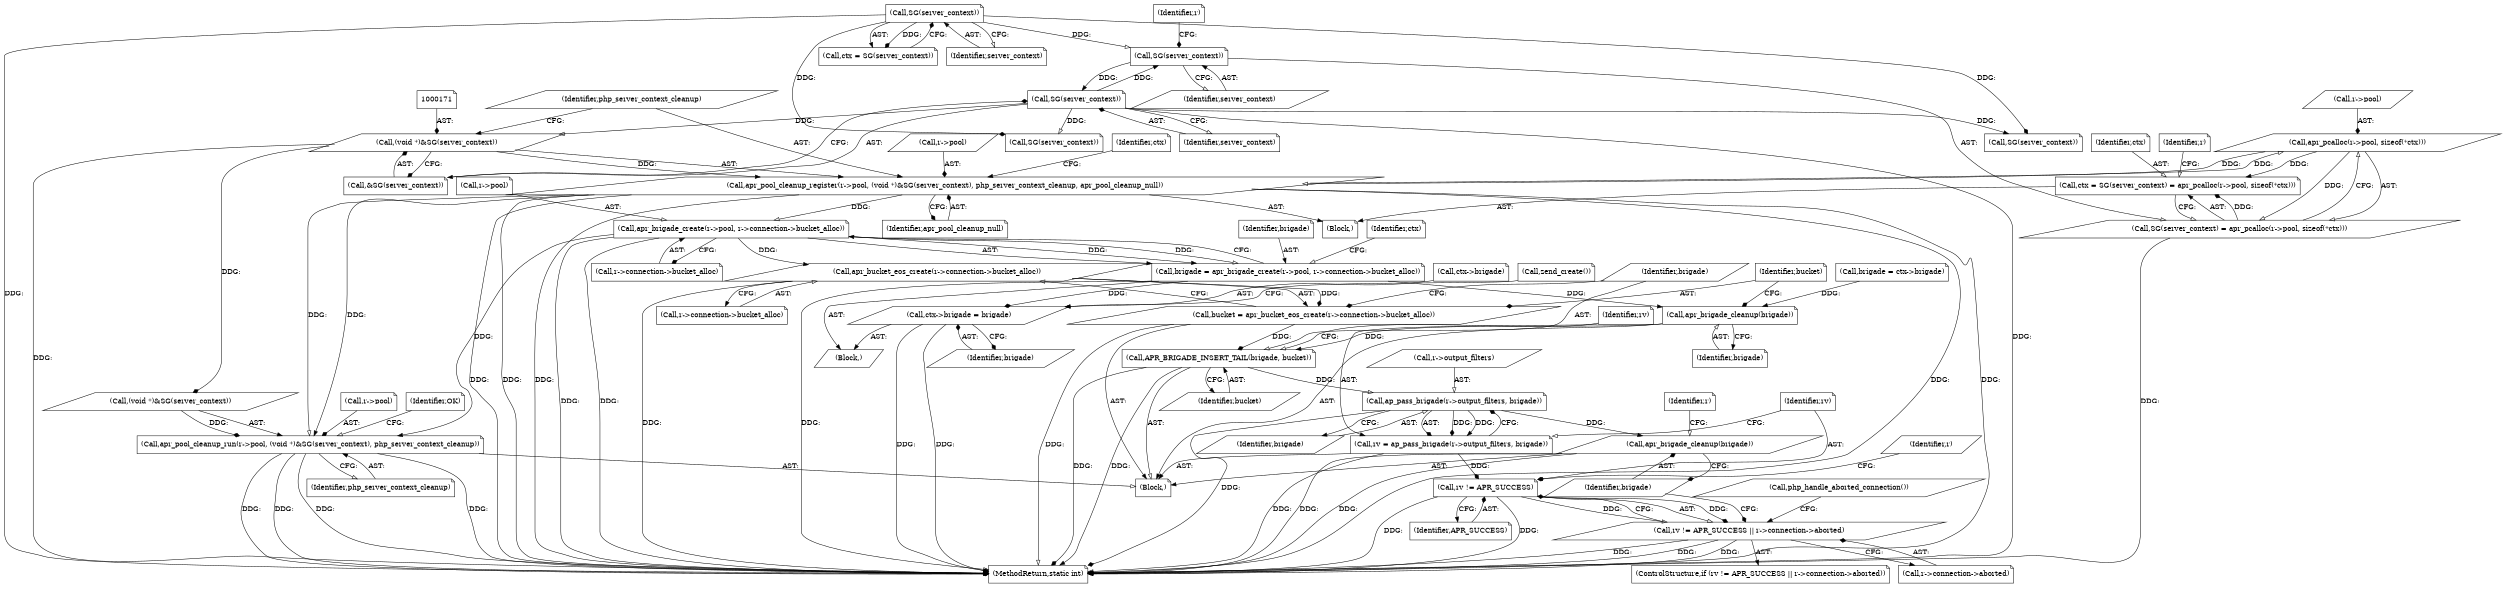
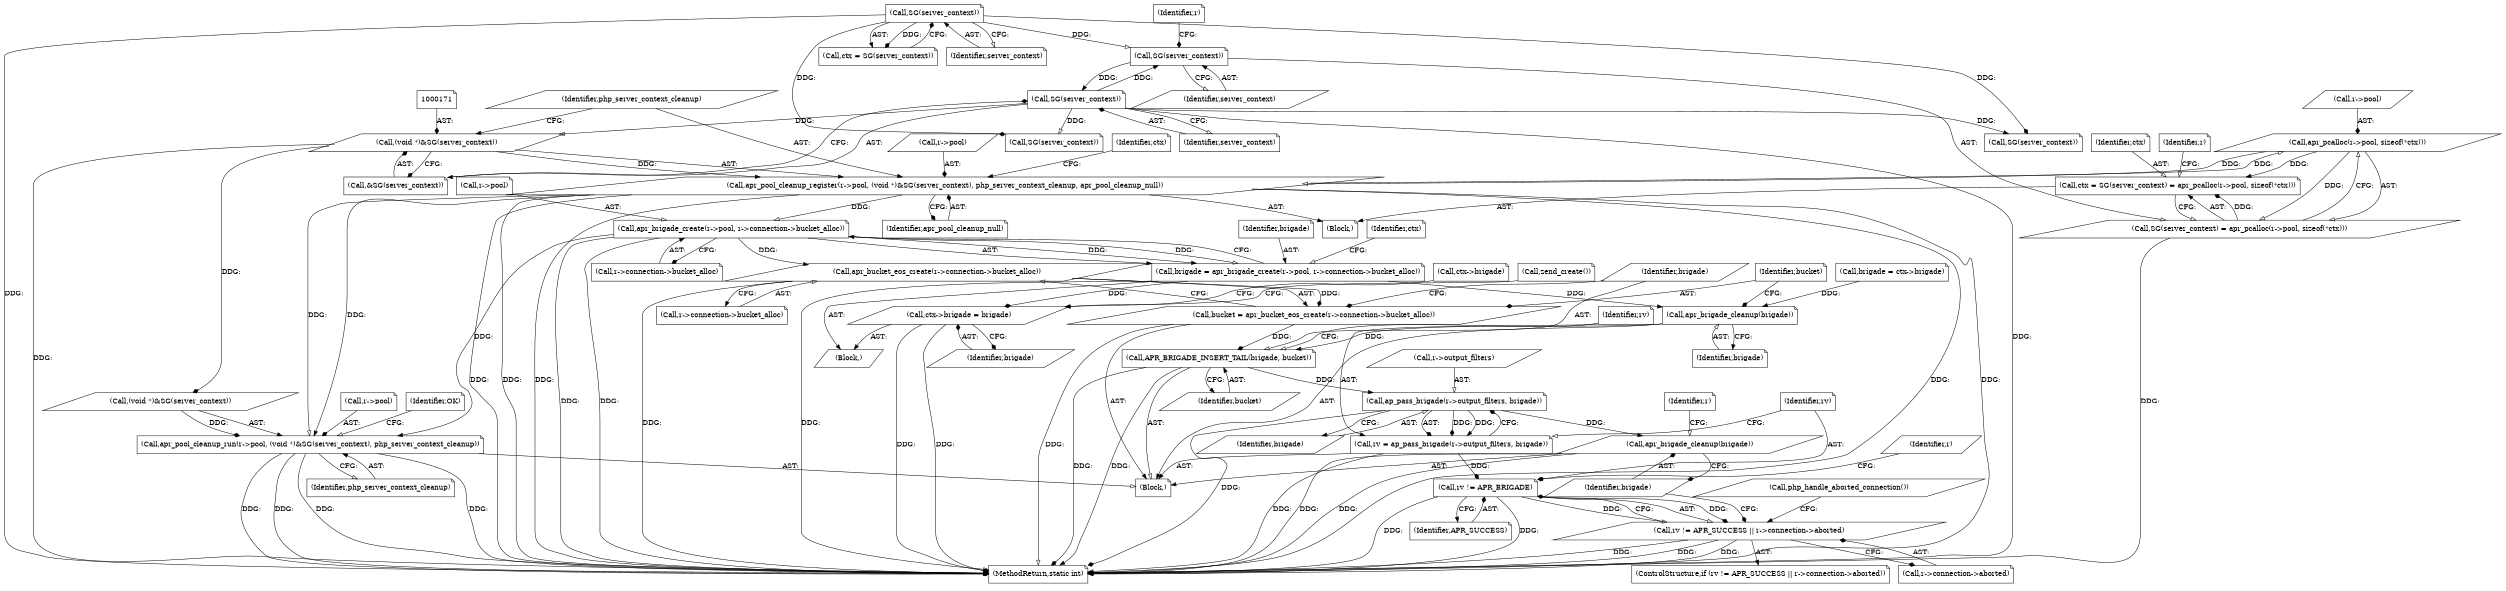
(1247, 294) -> (1247, 294)
(1307, 382) -> (1307, 382)
(1486, 488) -> (1486, 488)
(1850, 552) -> (1850, 552)
